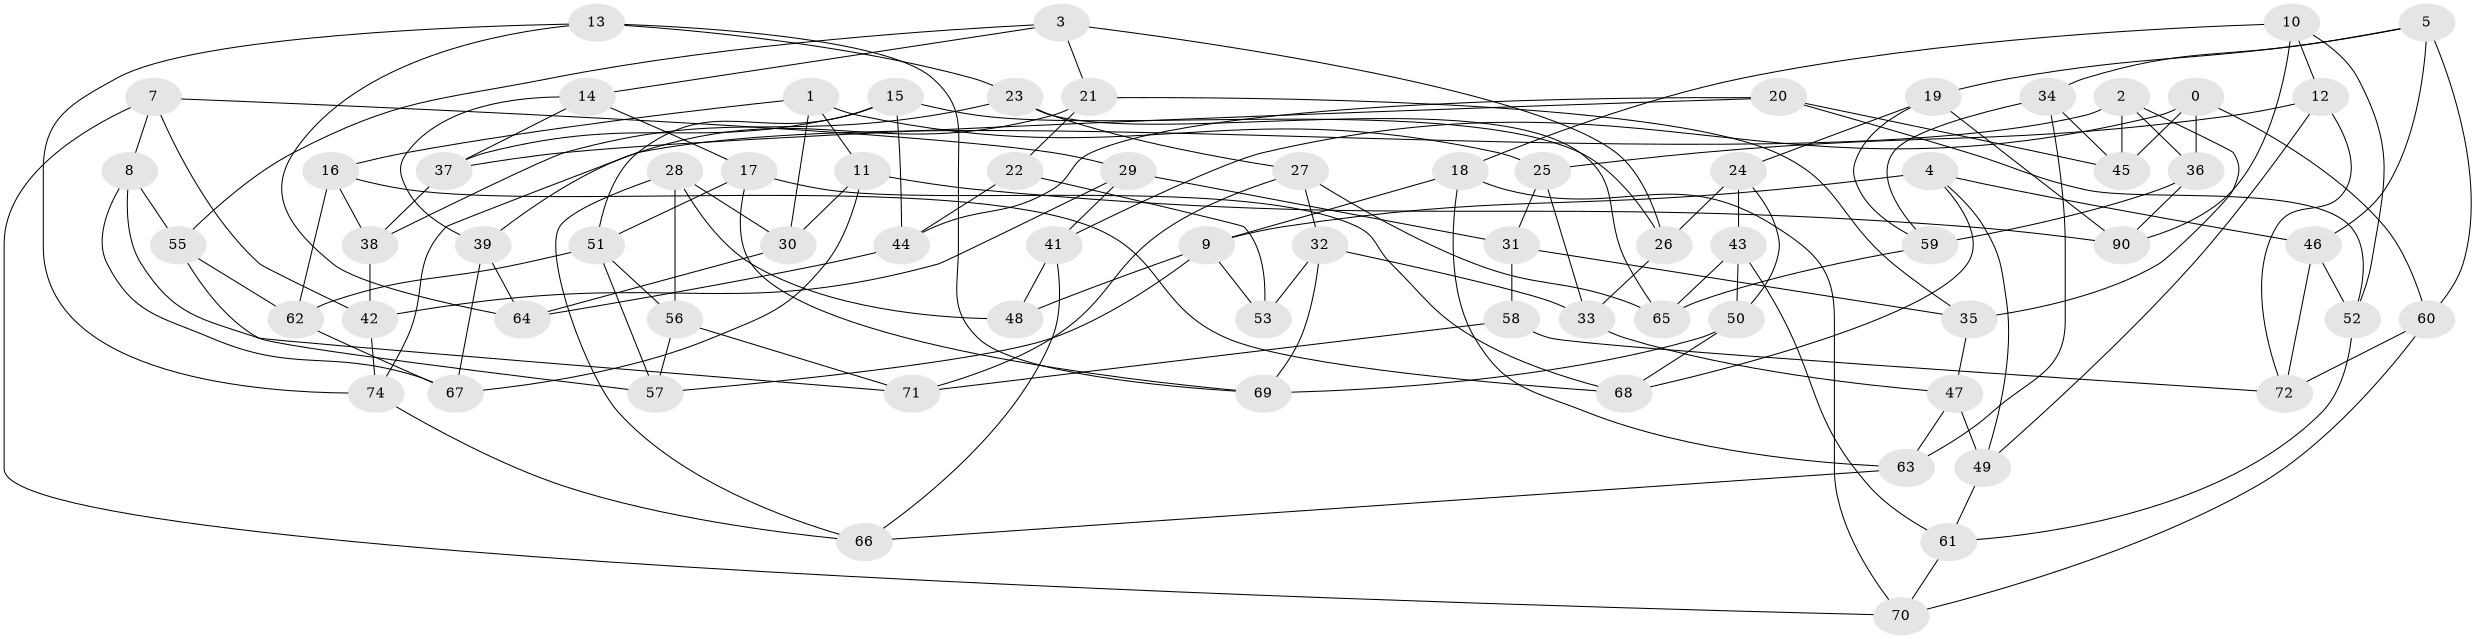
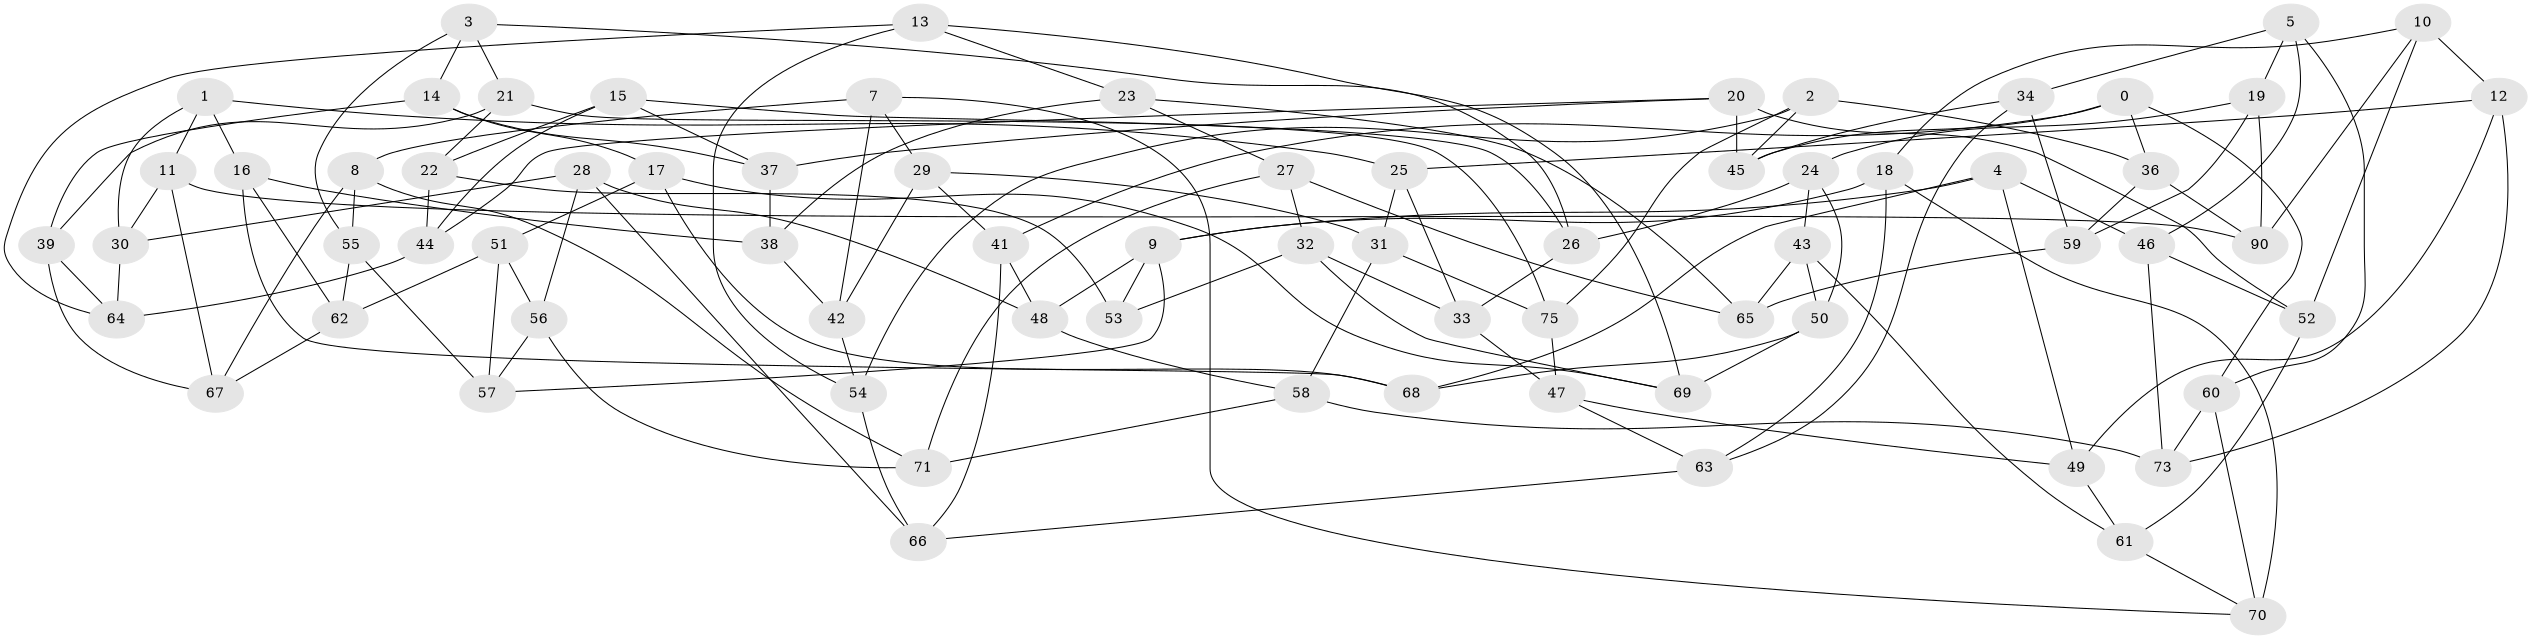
(710, 122) -> (506, 139)
(1969, 319) -> (1550, 319)
none -> (1156, 362)
(376, 394) -> (859, 394)
(2285, 394) -> (2163, 468)
